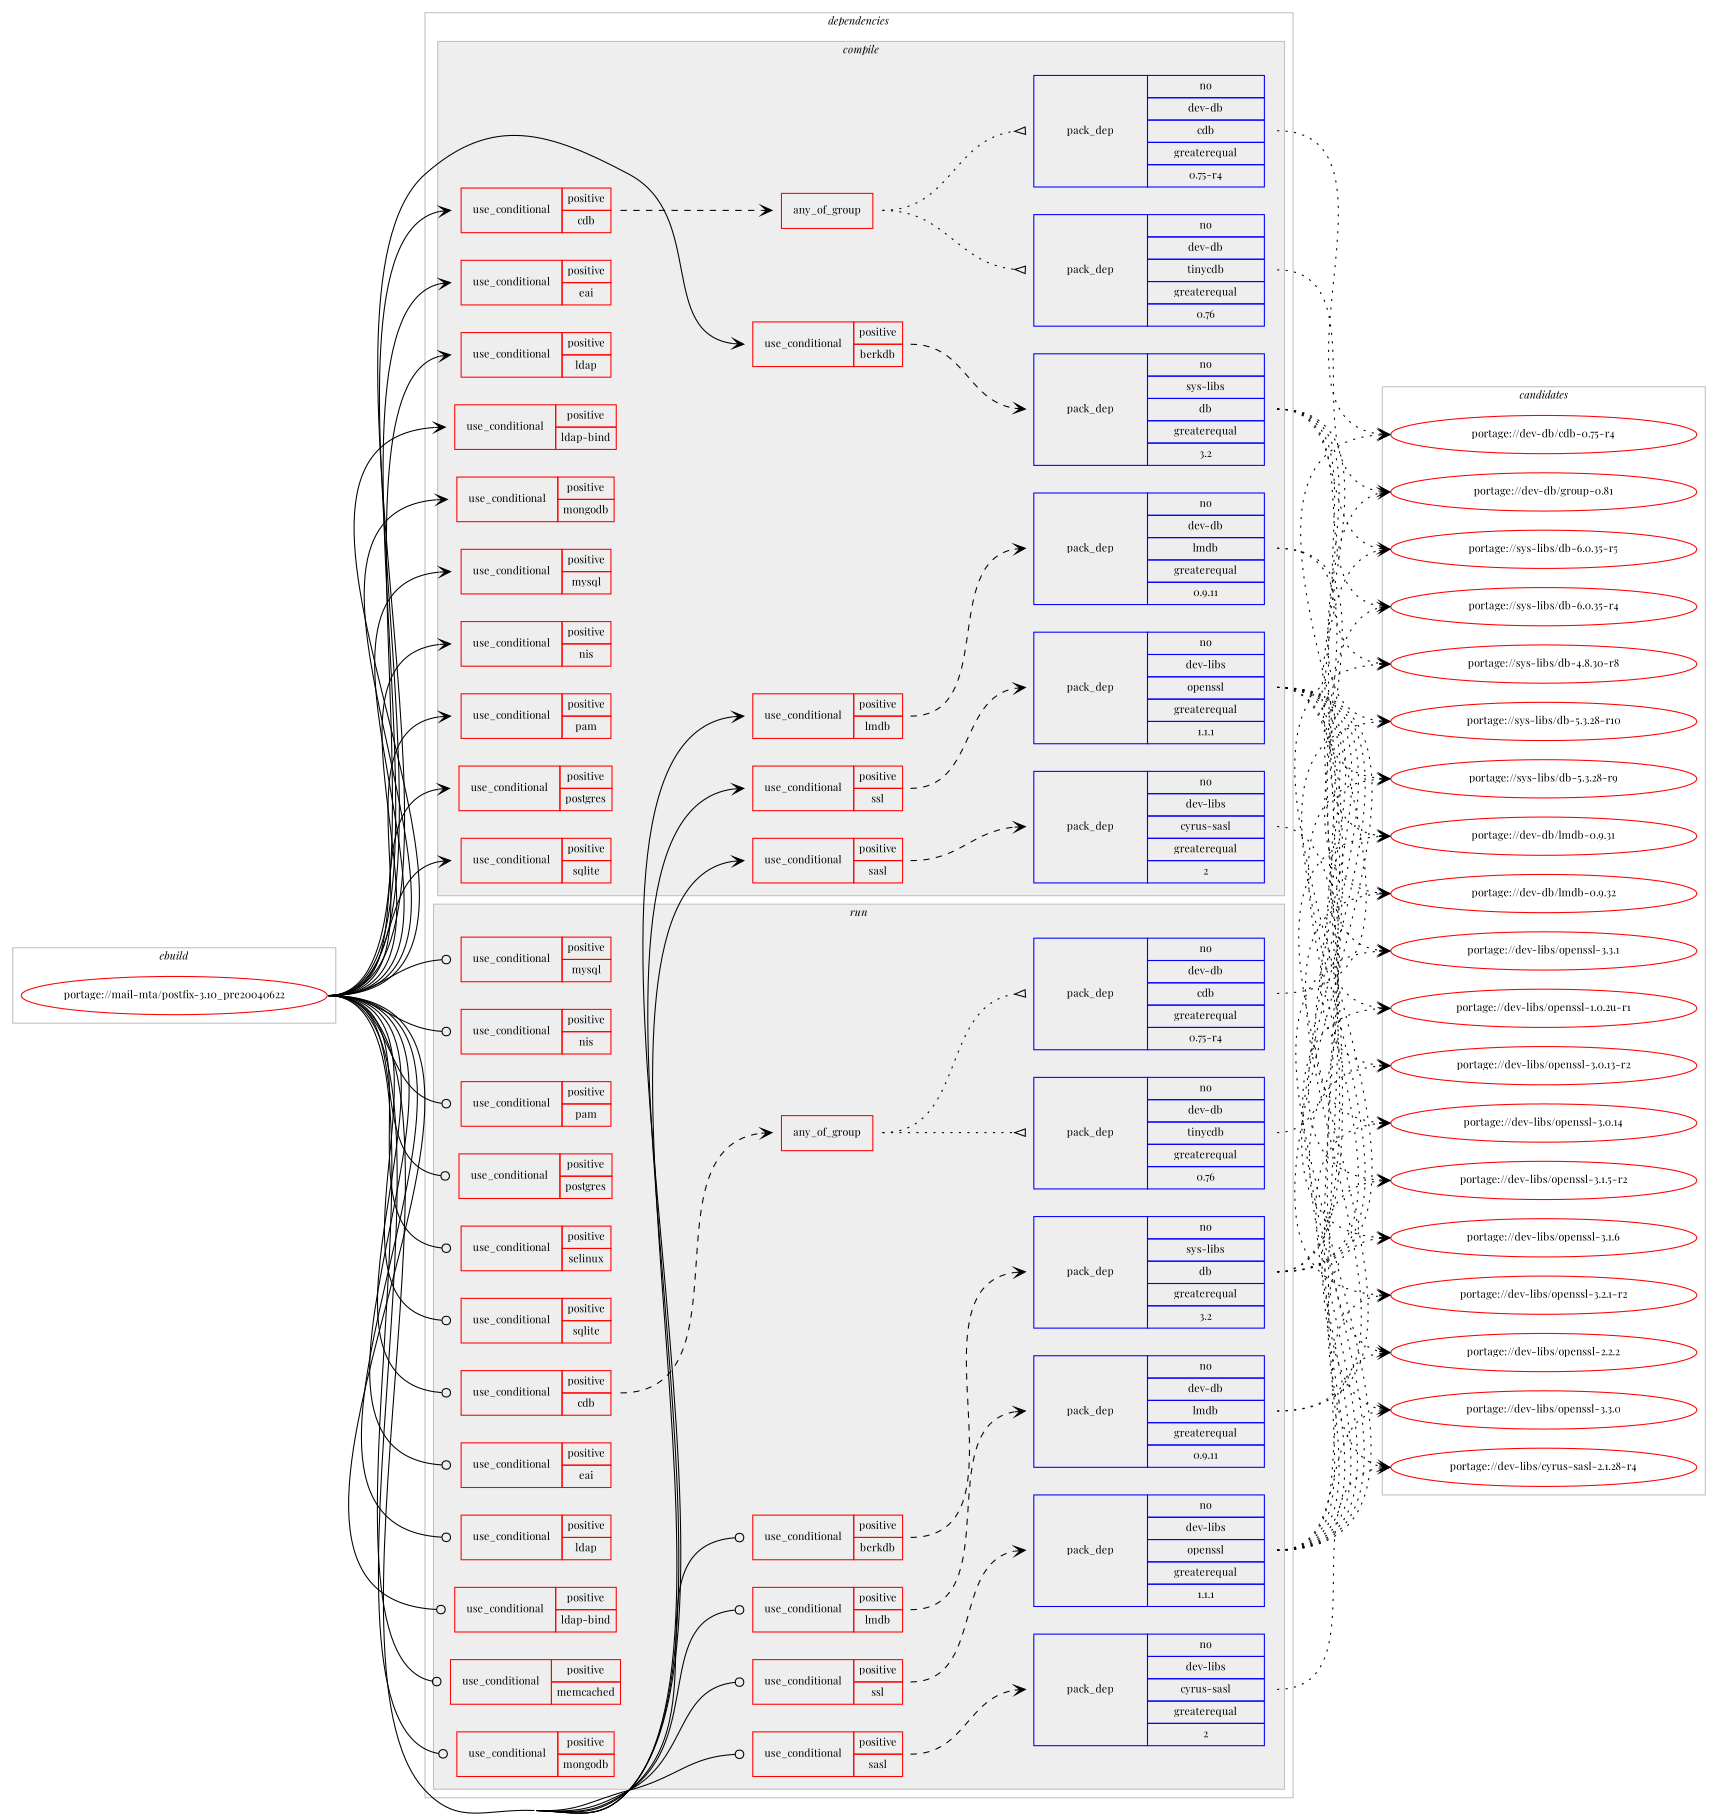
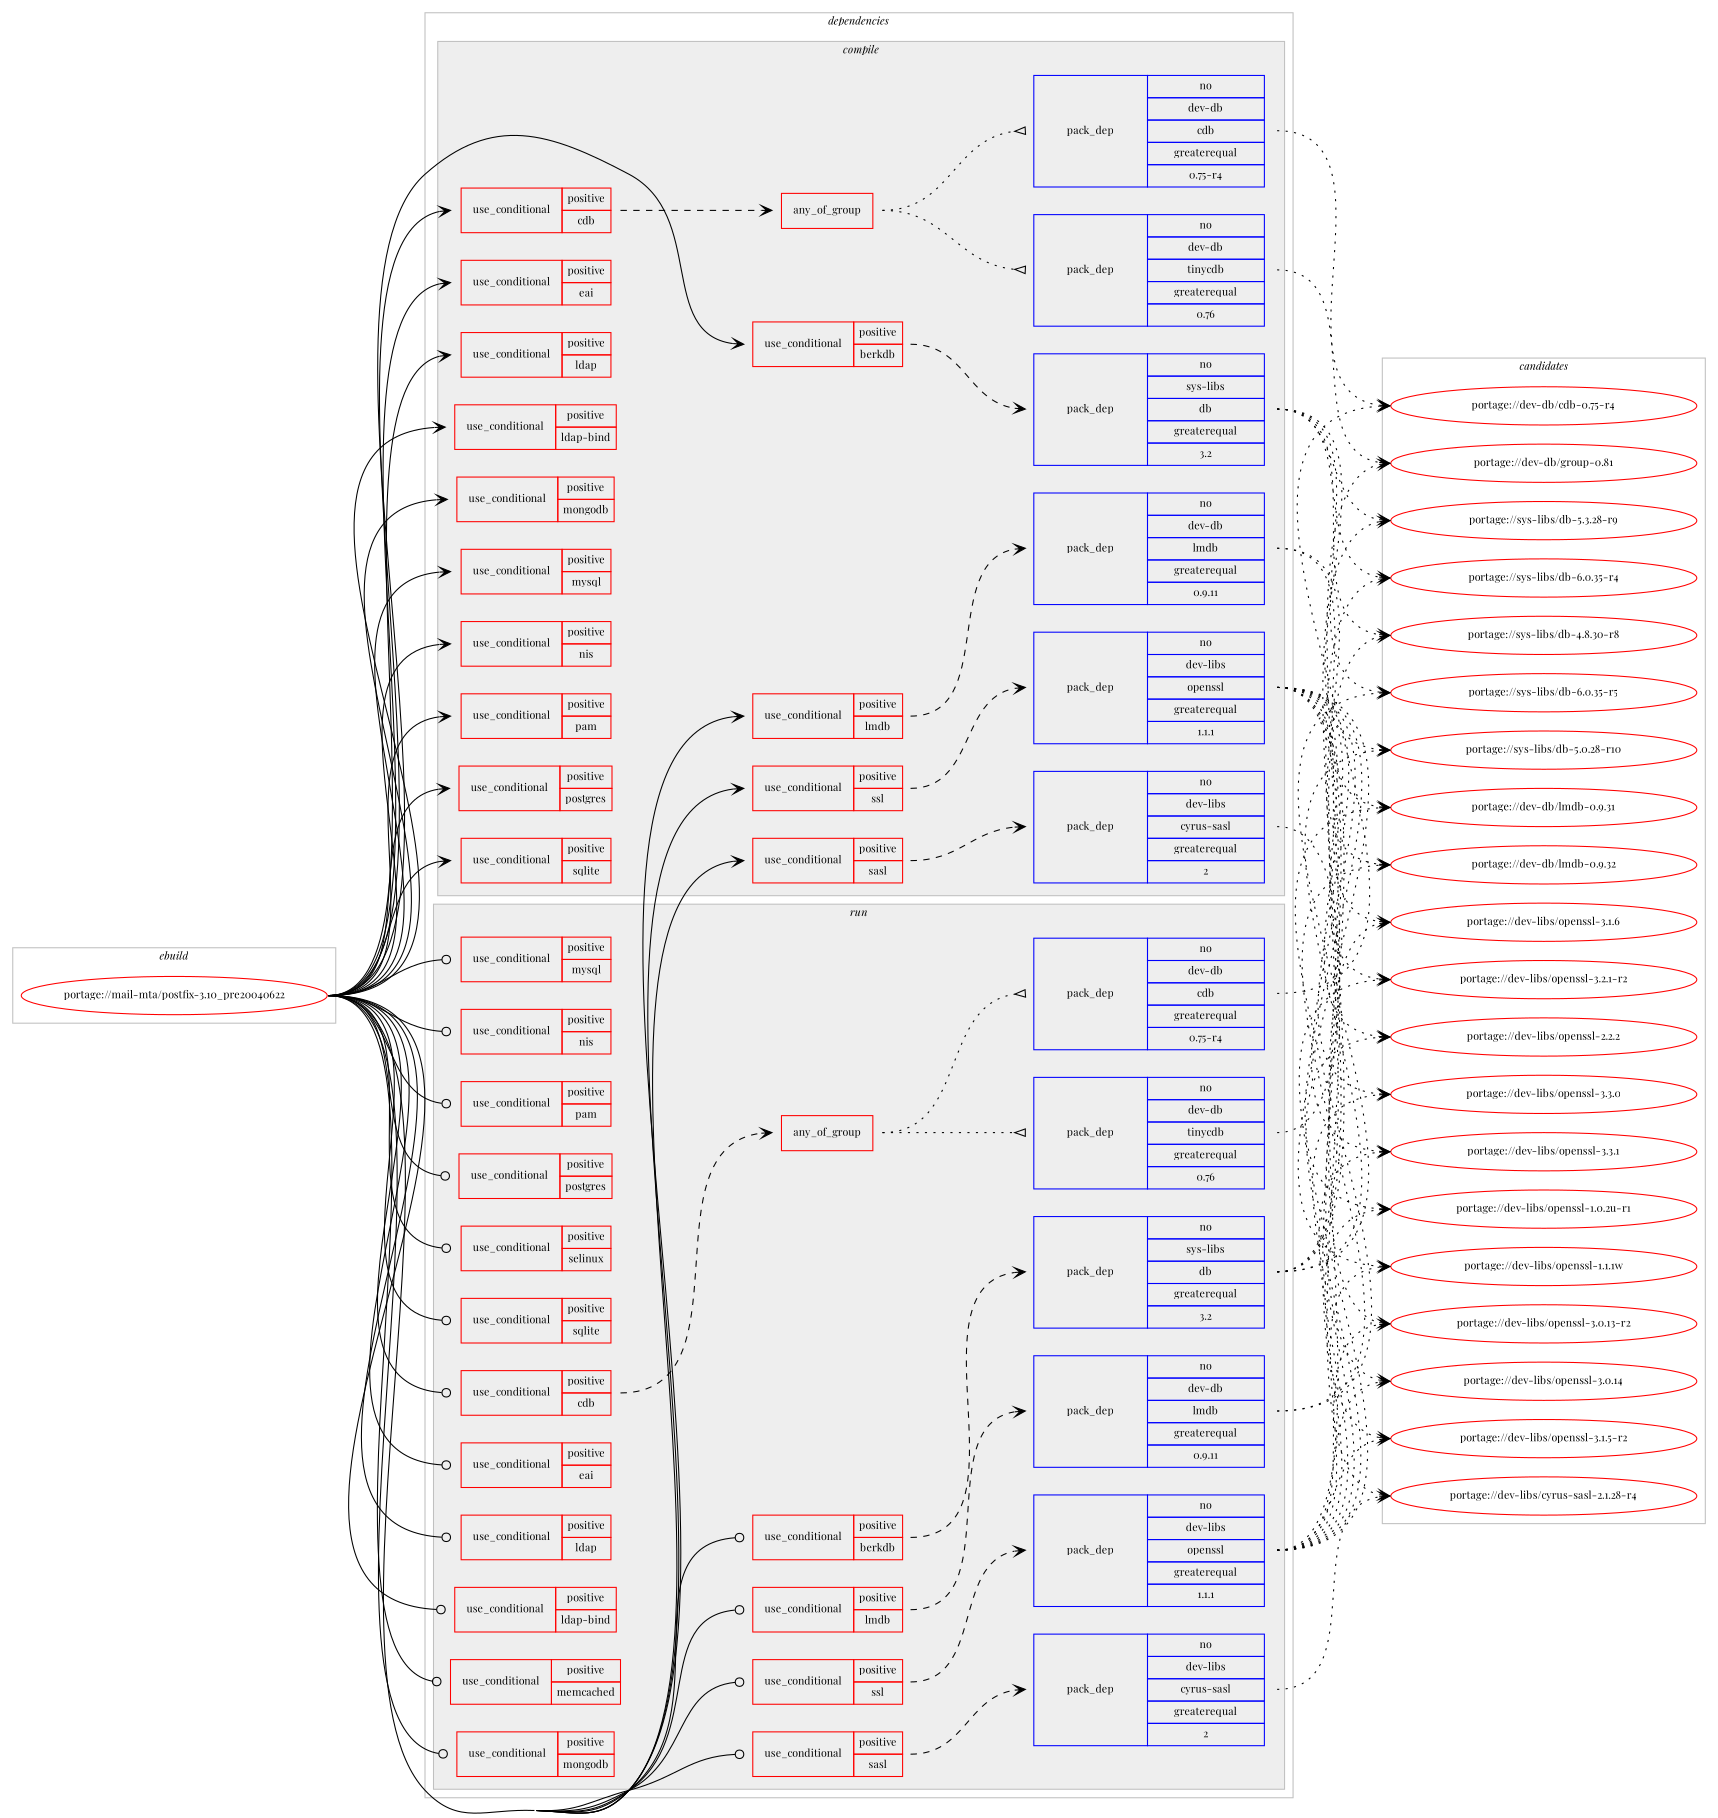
(1544, 721) -> (1544, 750)
none -> (1544, 1266)
